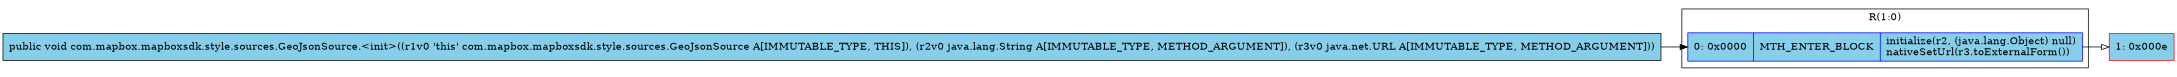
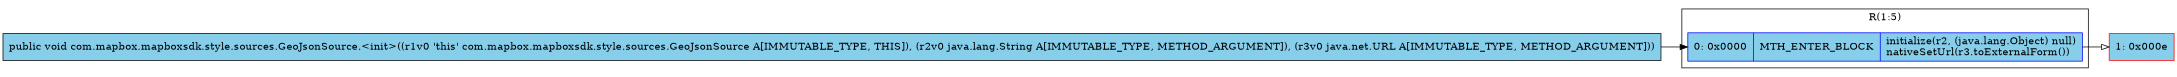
(1885, 18) -> (1885, 18)
